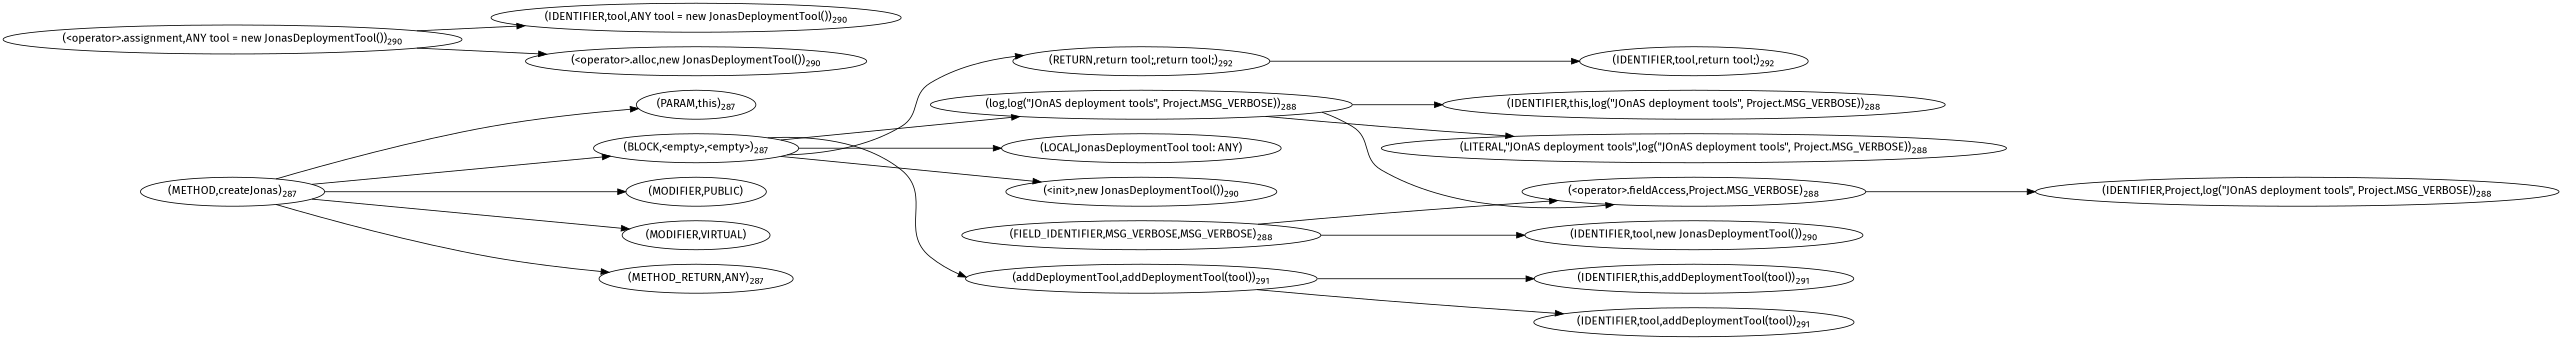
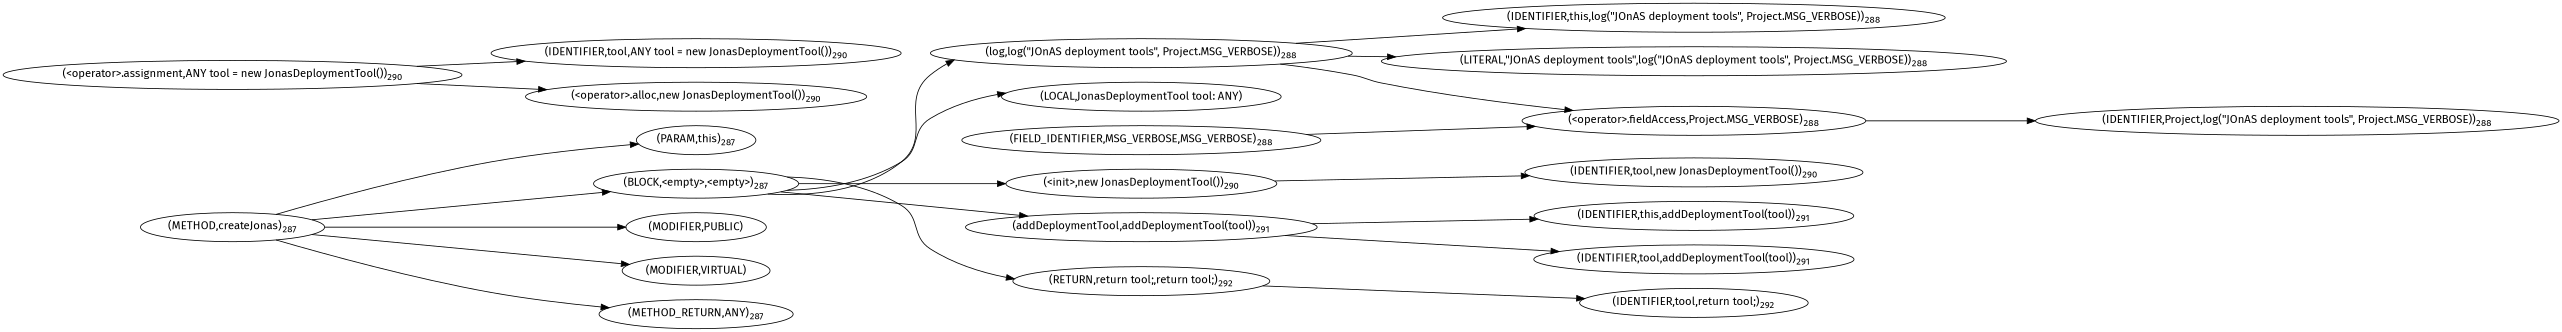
(1419, 235) -> (1398, 178)
